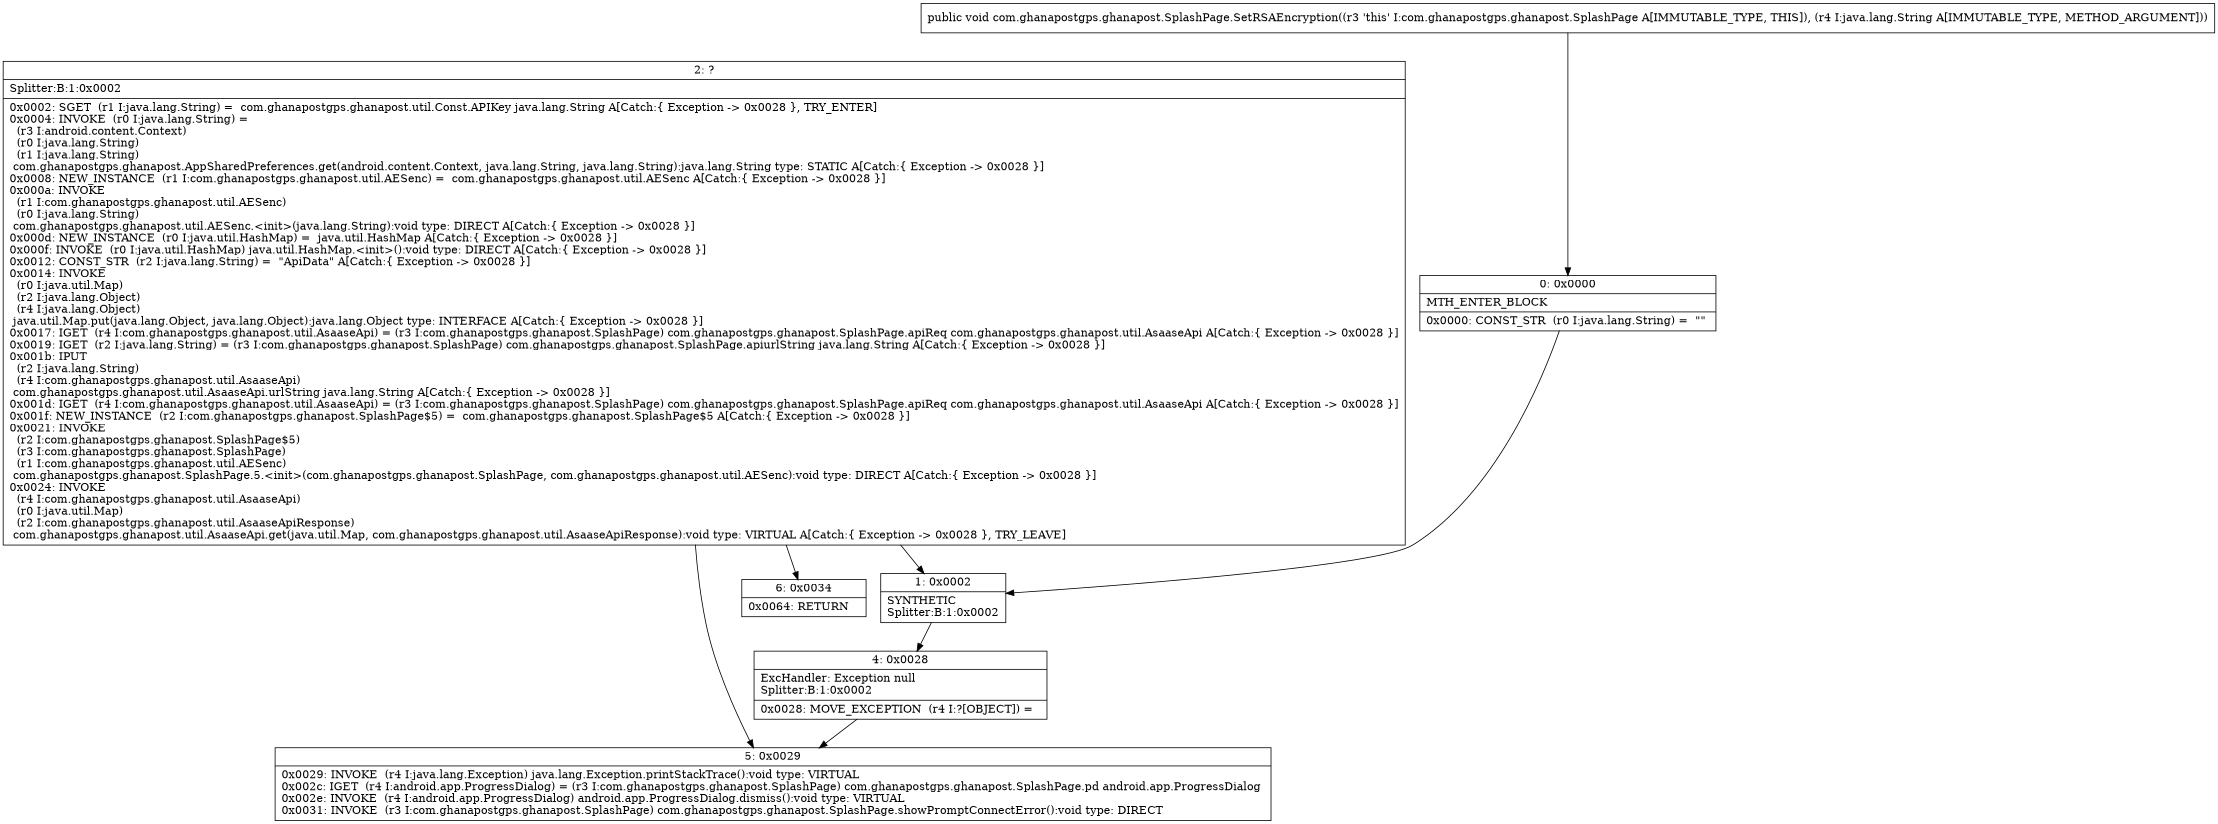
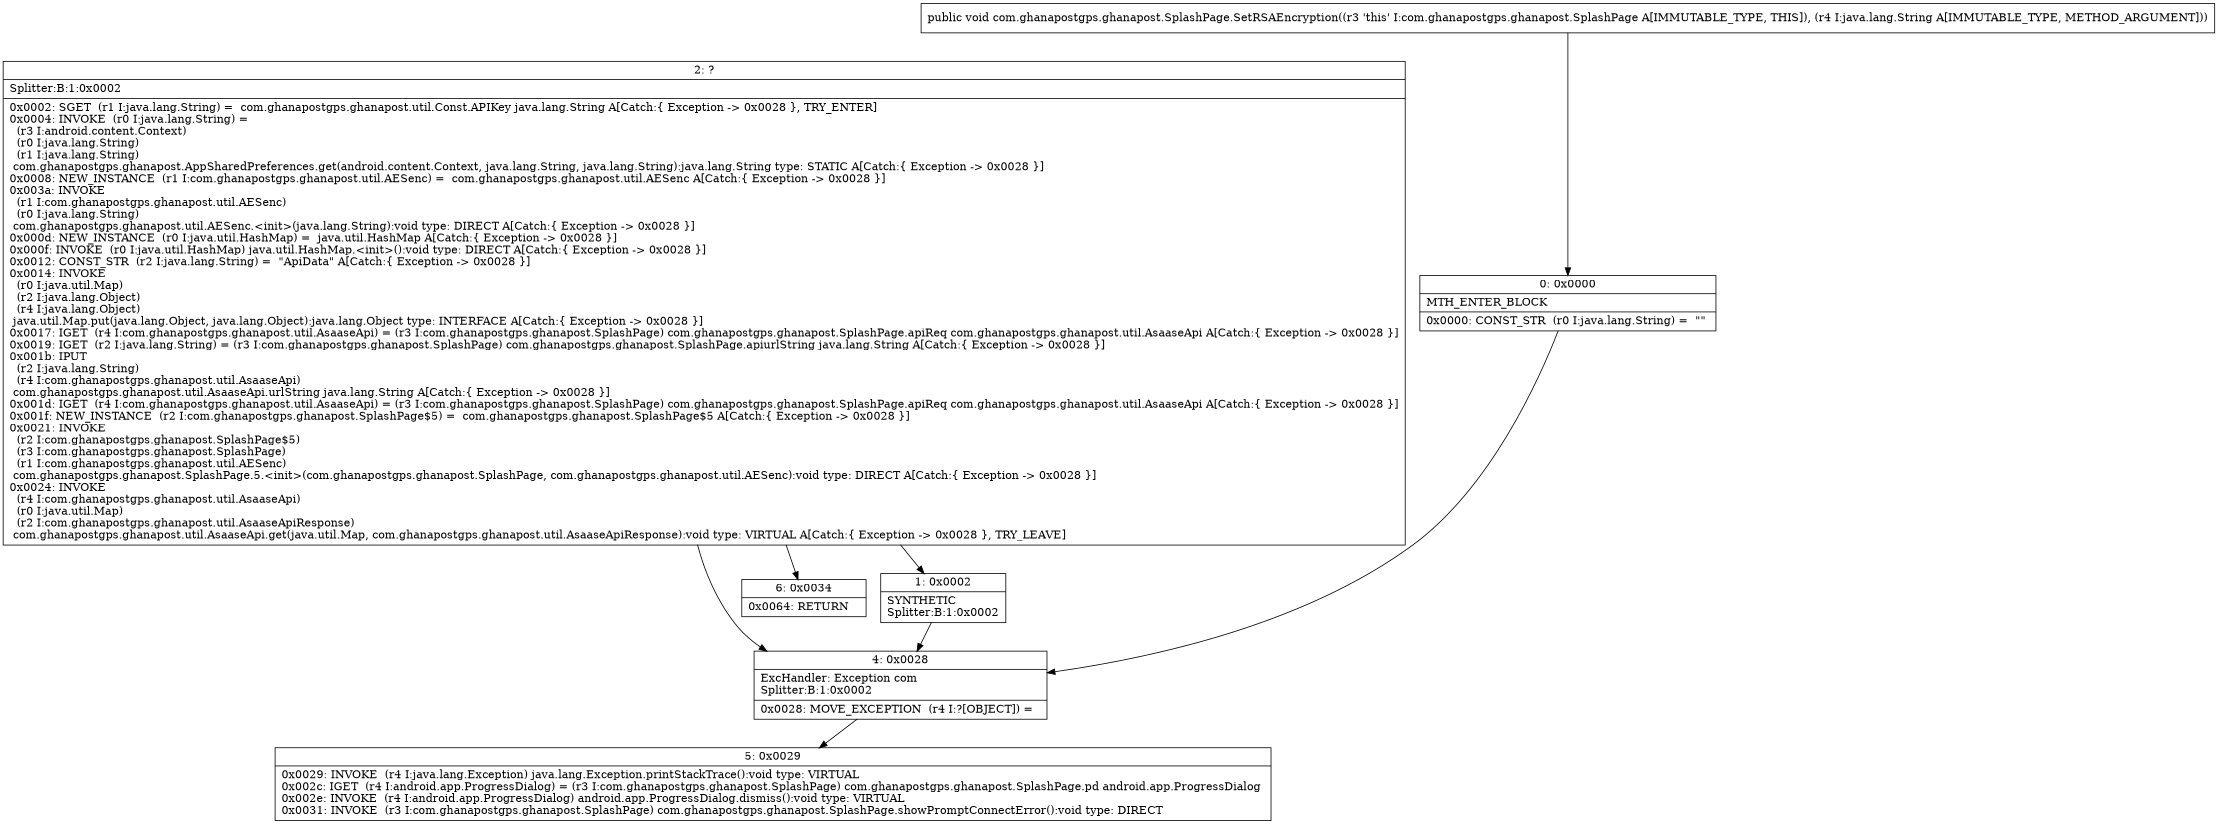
(61, 191) -> (61, 191)
(1346, 561) -> (1362, 577)
(712, 646) -> (720, 601)
(838, 678) -> (839, 678)
